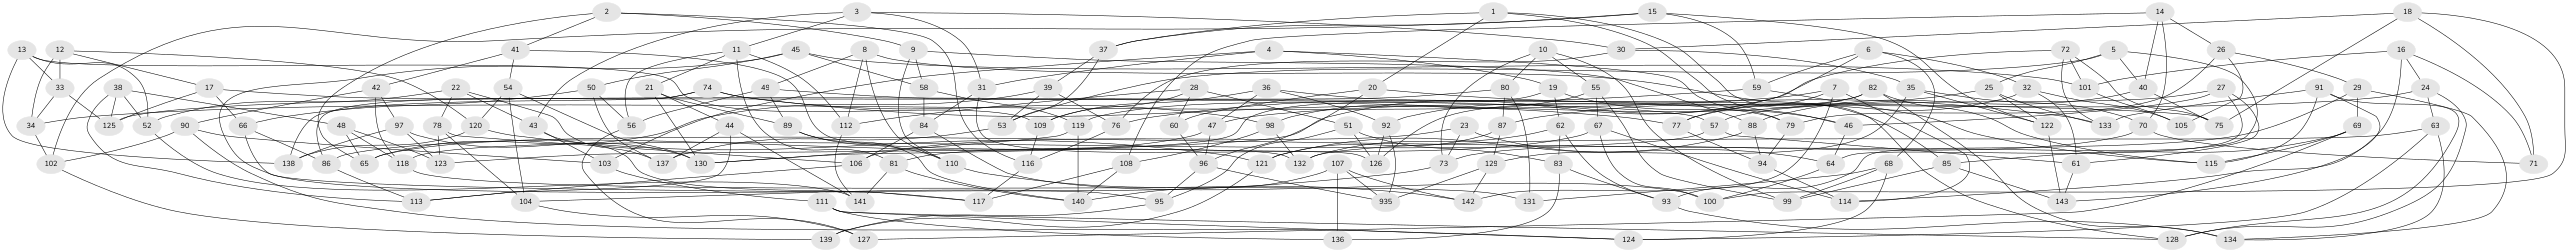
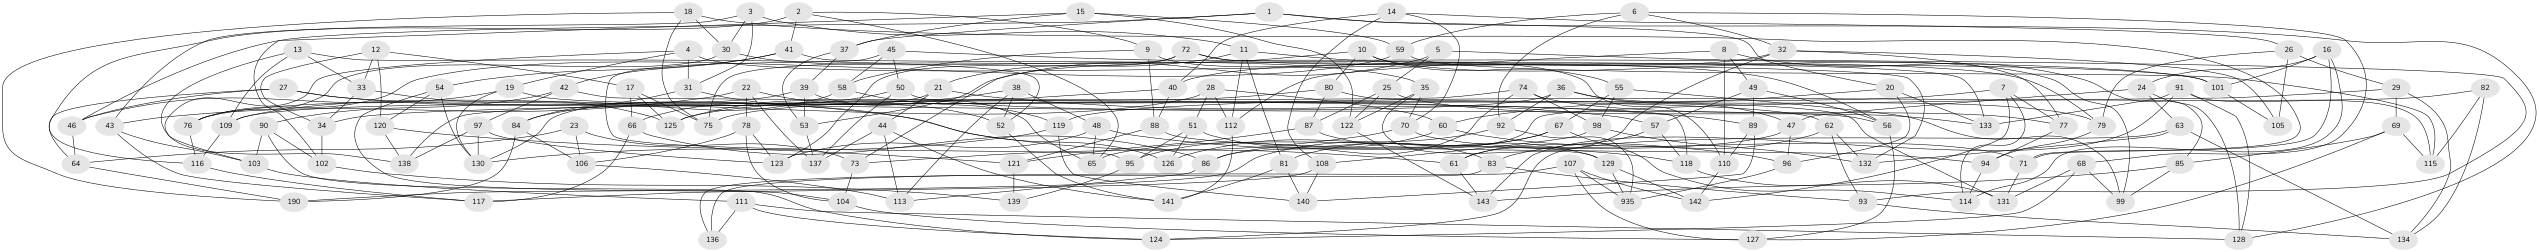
(2128, 69) -> (1476, 64)
(1617, 104) -> none
(1181, 183) -> (1286, 145)
none -> (2013, 183)
(1210, 188) -> (1638, 225)
(1710, 202) -> (294, 202)
